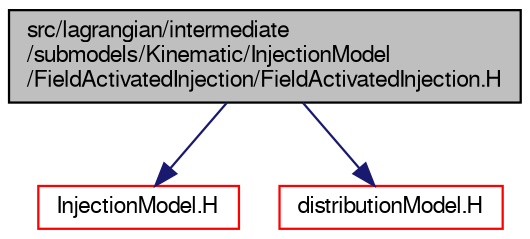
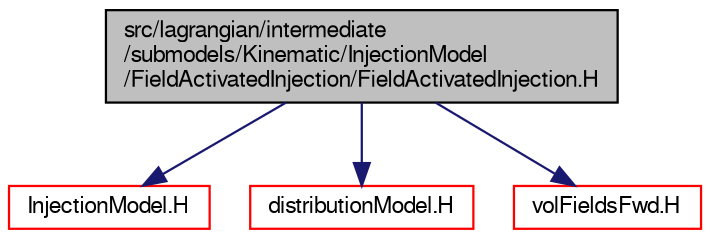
none -> (607, 207)
